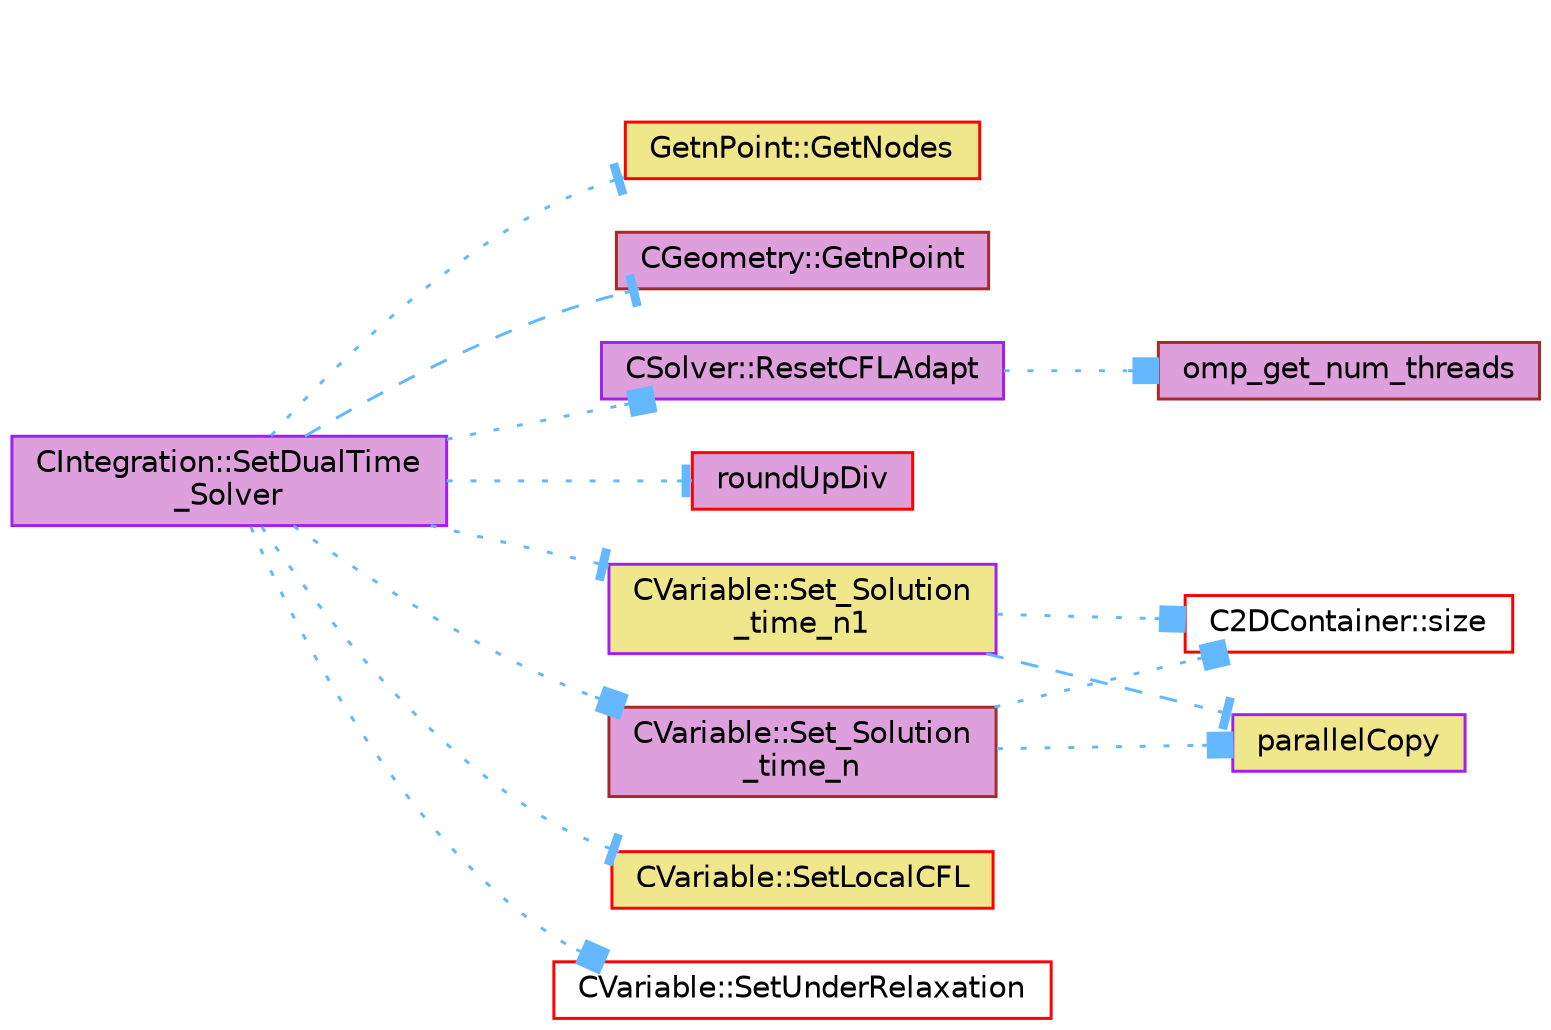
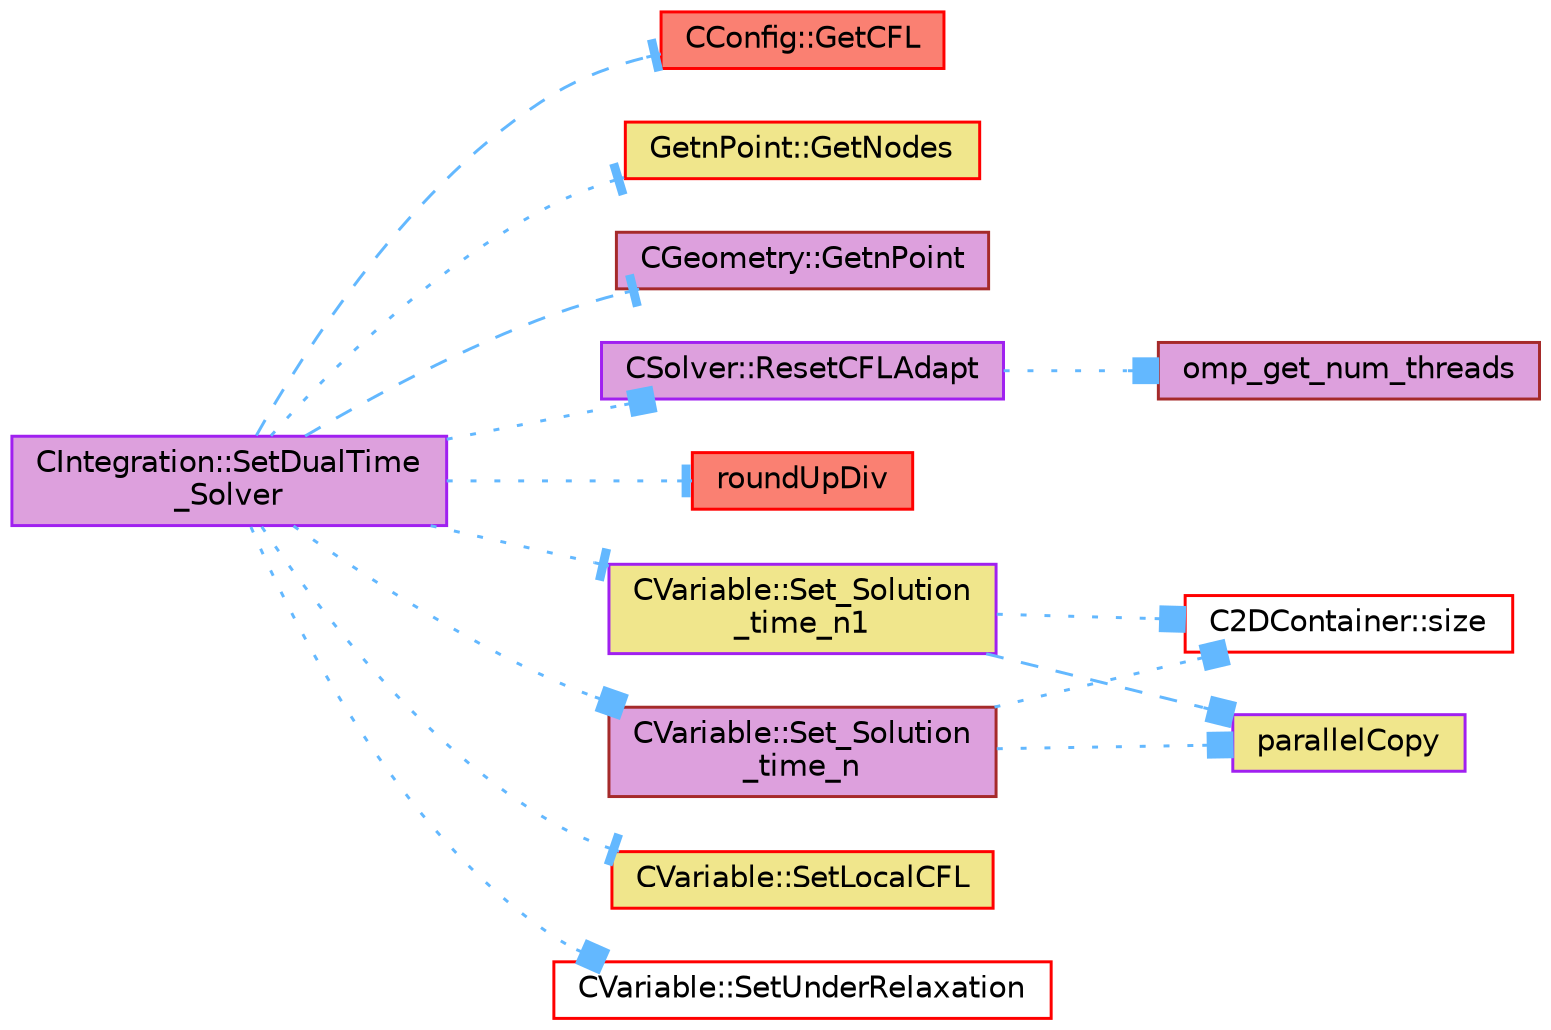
none -> (803, 40)
(803, 481) -> (803, 481)
(1062, 673) -> (1062, 673)
